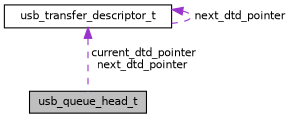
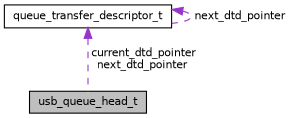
(88, 16) -> (88, 16)
